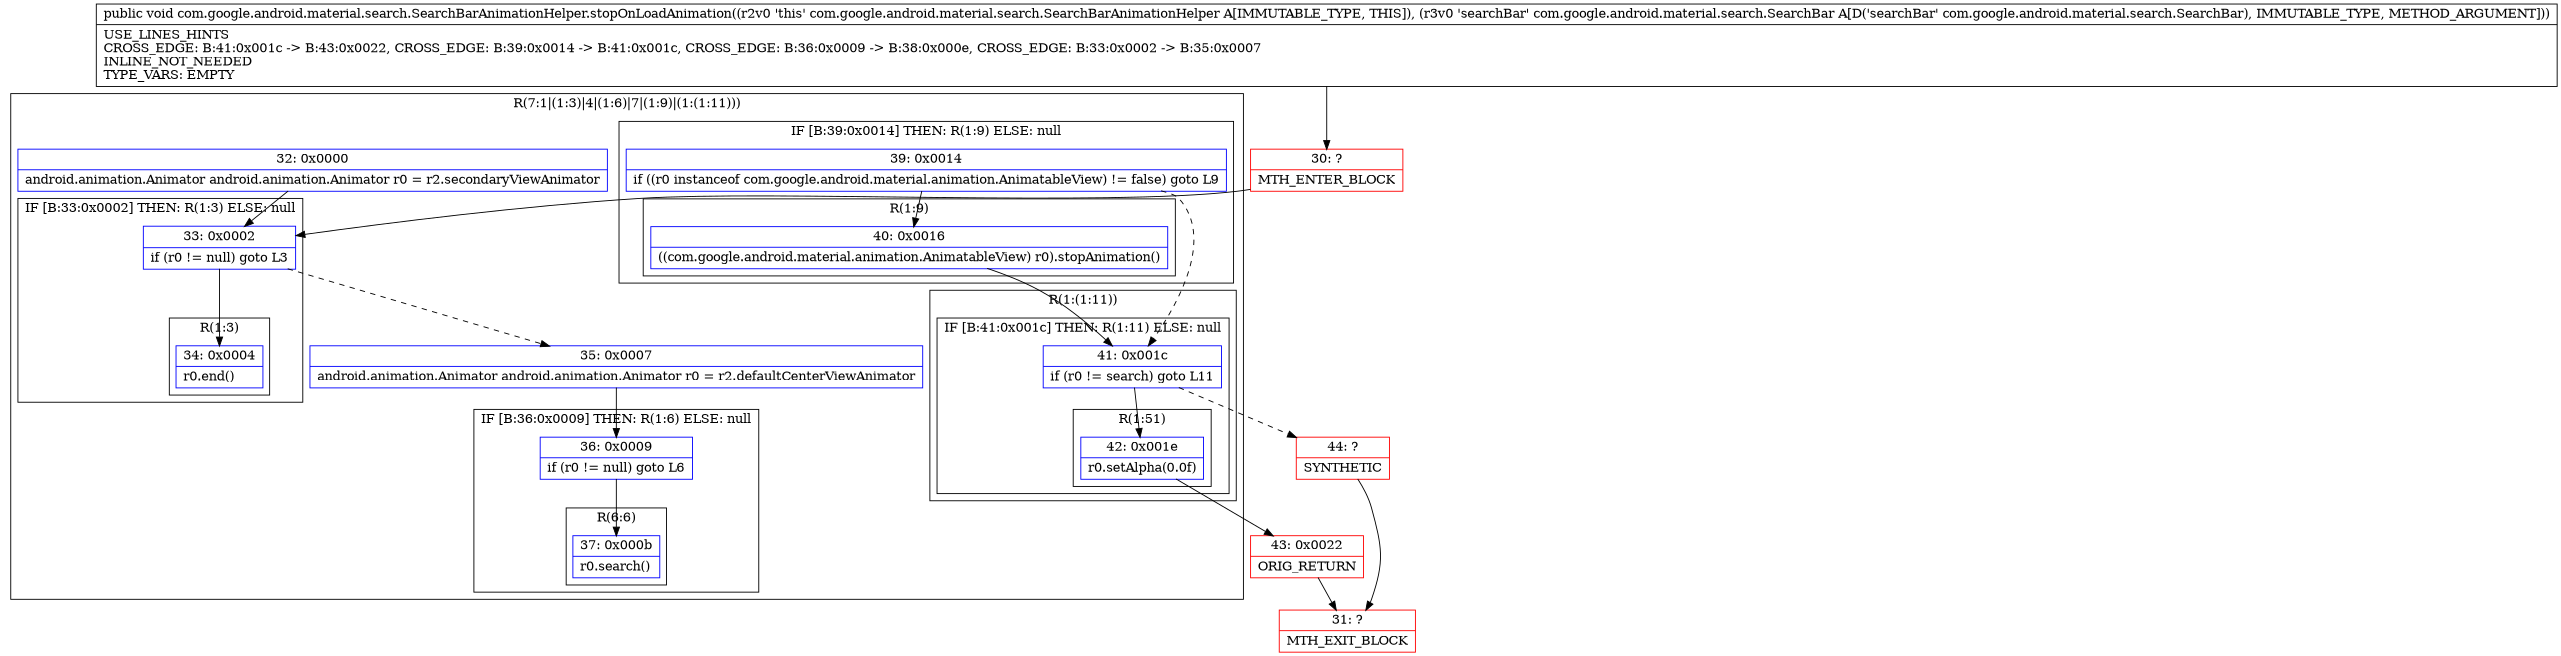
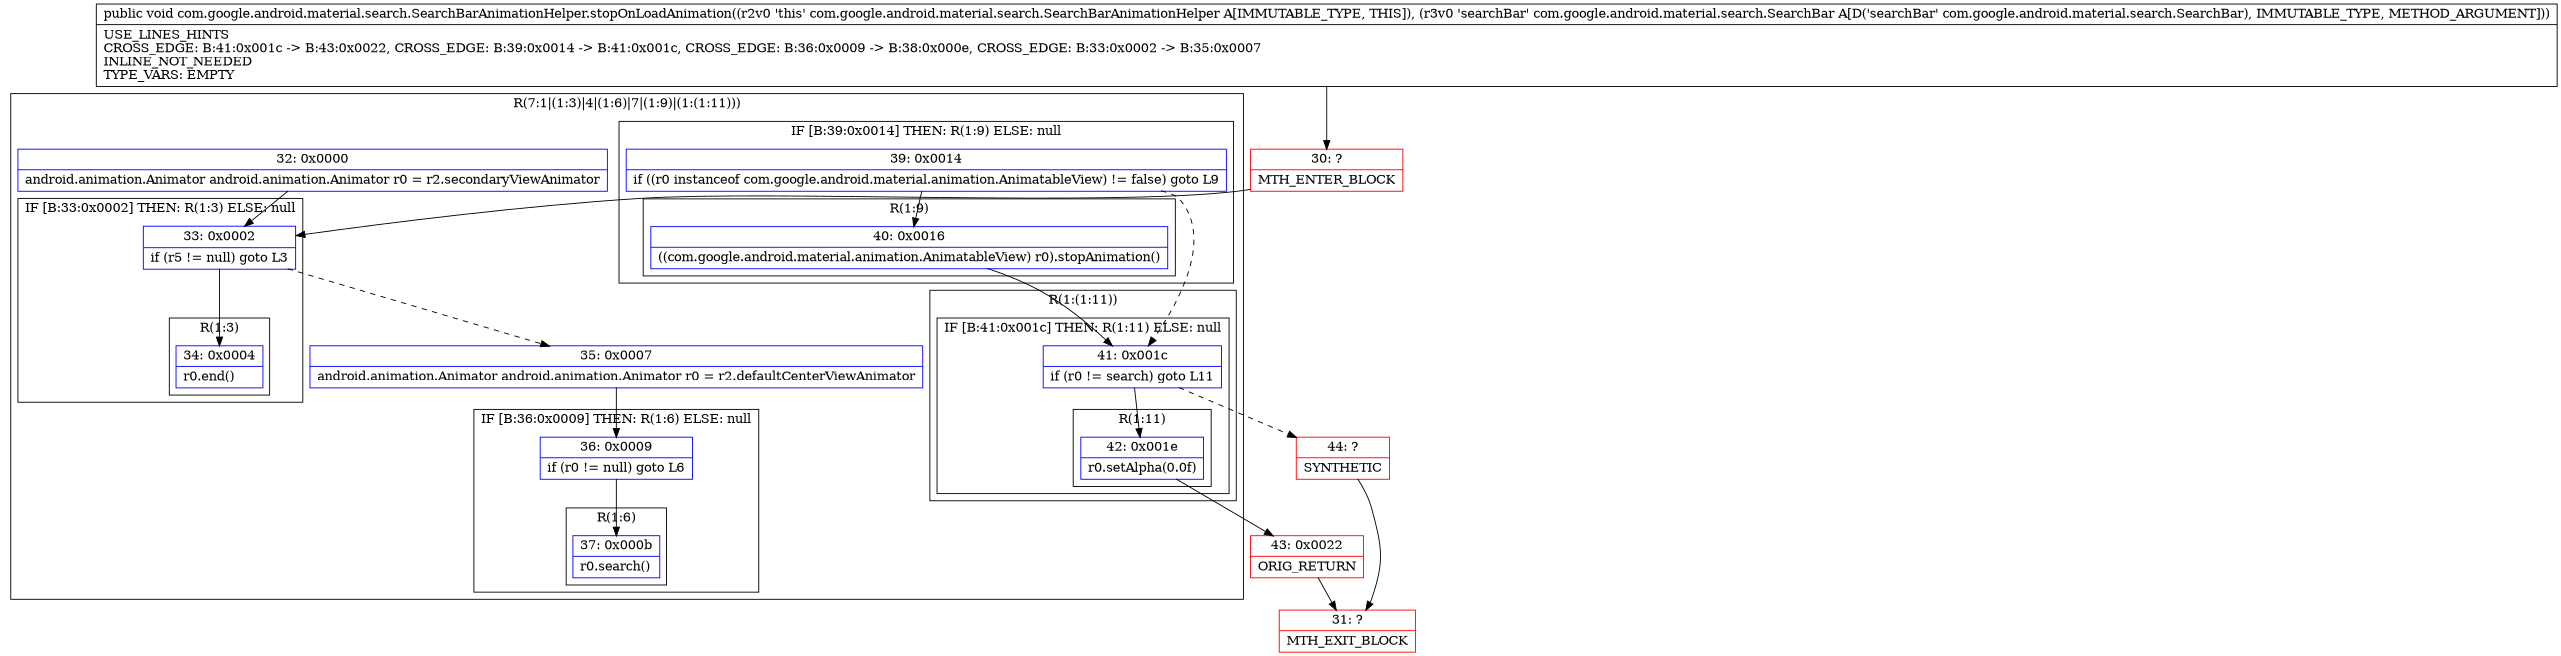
(219, 258) -> (219, 258)
(1142, 420) -> (1142, 420)
(616, 518) -> (616, 518)
